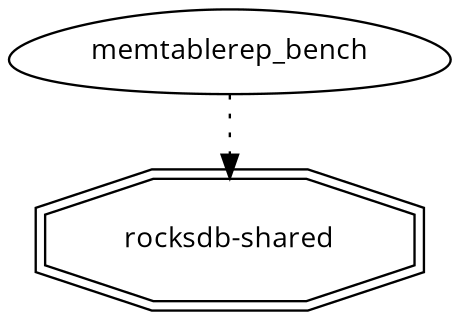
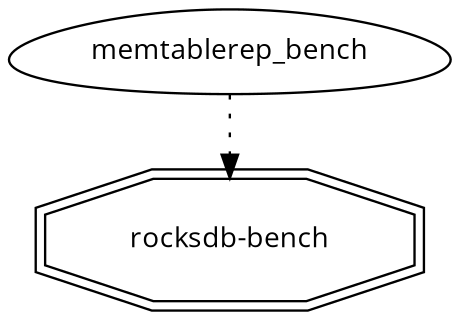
(230, 240) -> (230, 240)
